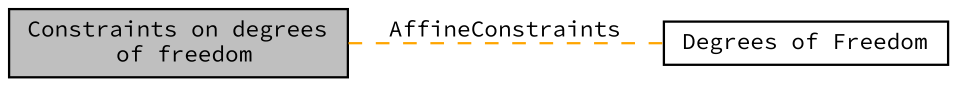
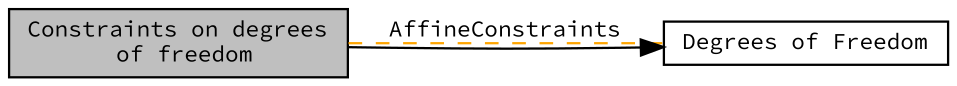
none -> (495, 49)
